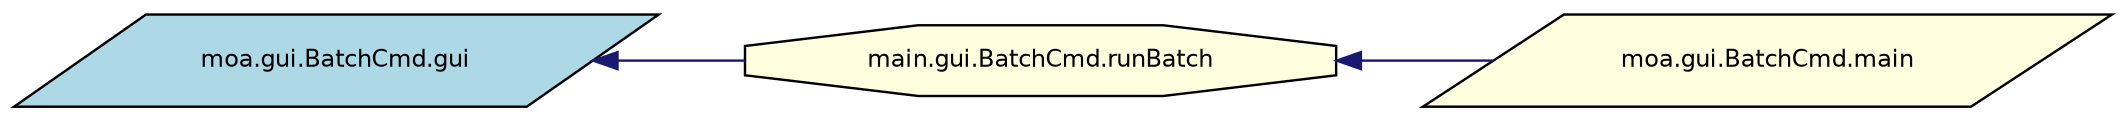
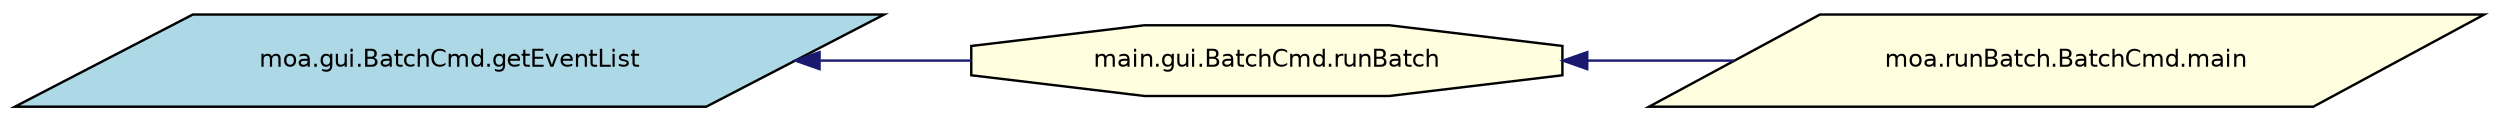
(336, 61) -> (449, 61)
(1767, 61) -> (2067, 61)
